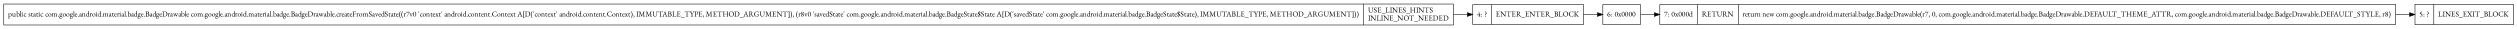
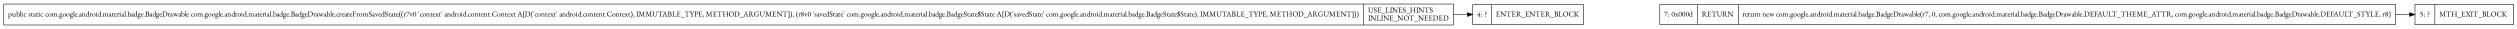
(2474, 14) -> (2473, 14)
(1622, 15) -> none
